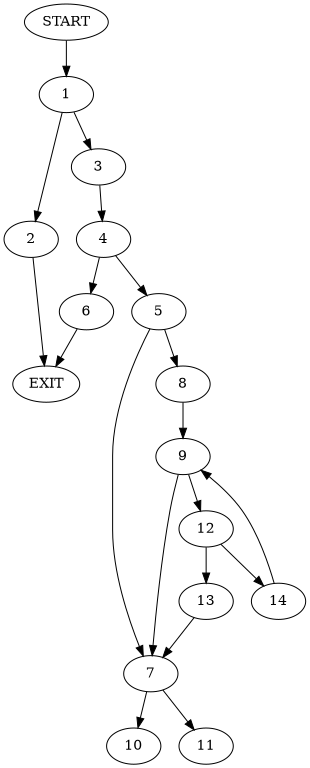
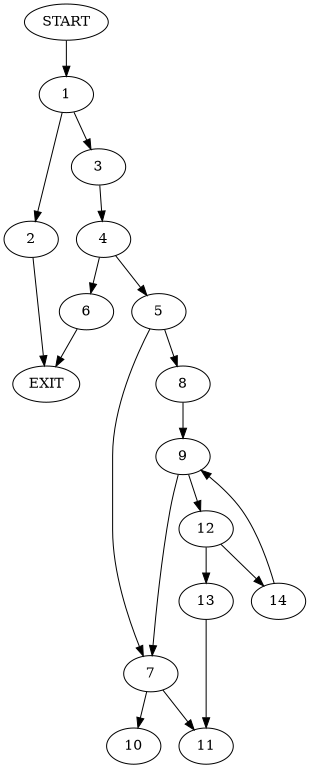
(182, 634) -> (206, 669)
